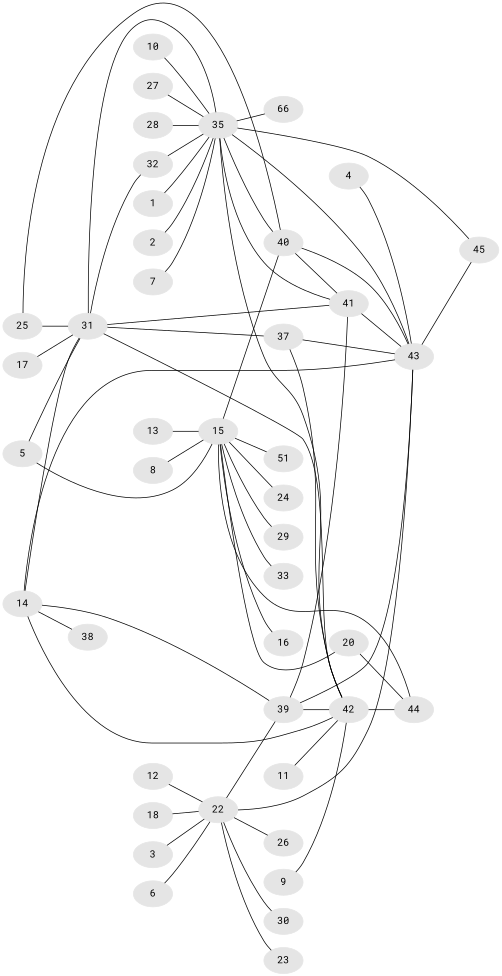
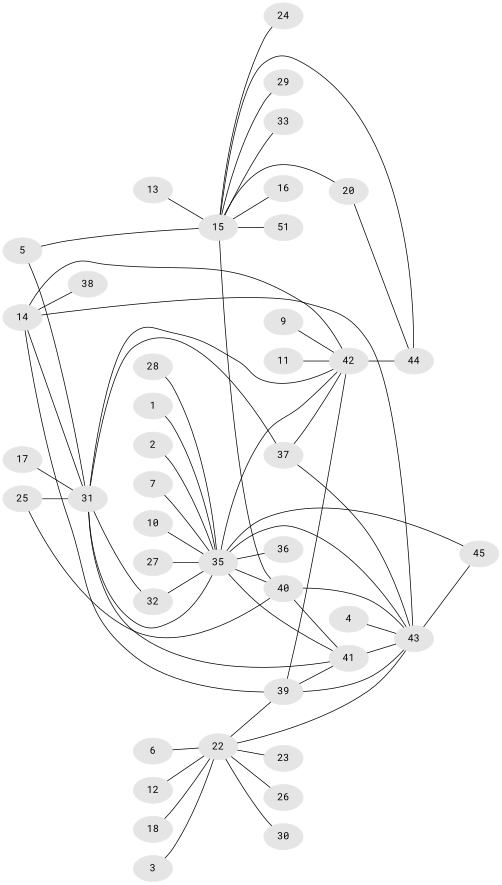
(283, 109) -> (283, 550)
(153, 470) -> none
